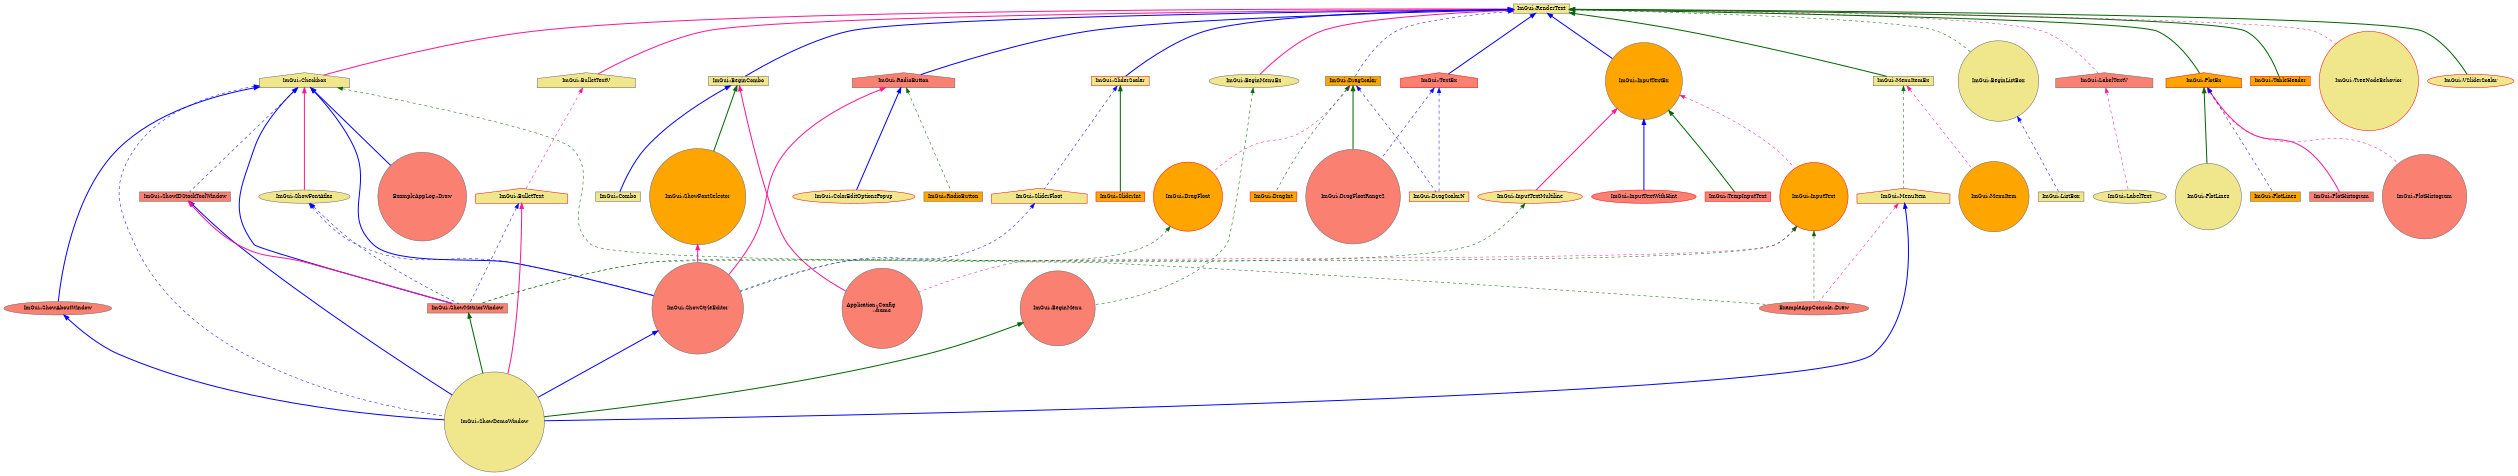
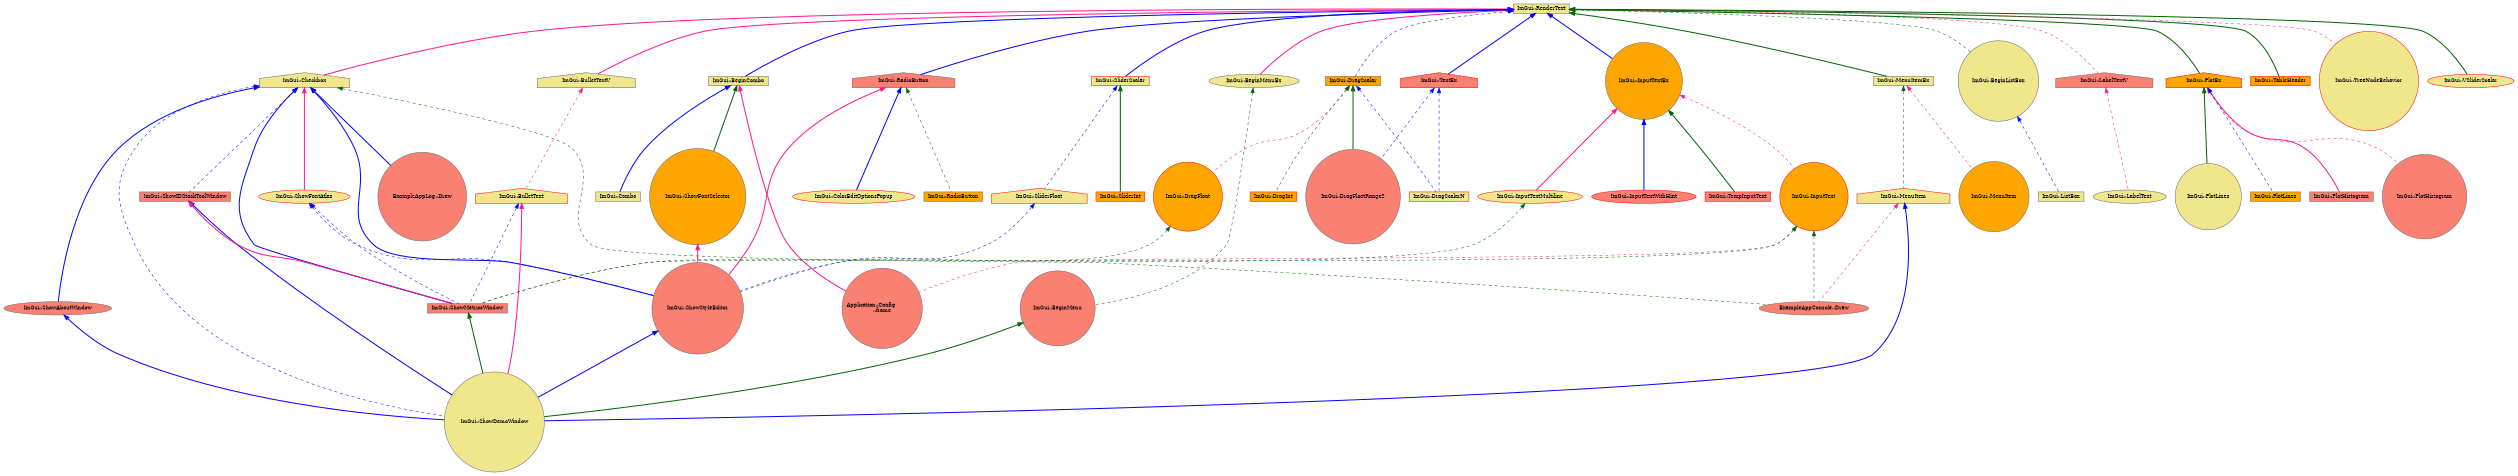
(304, 197) -> (304, 197)
